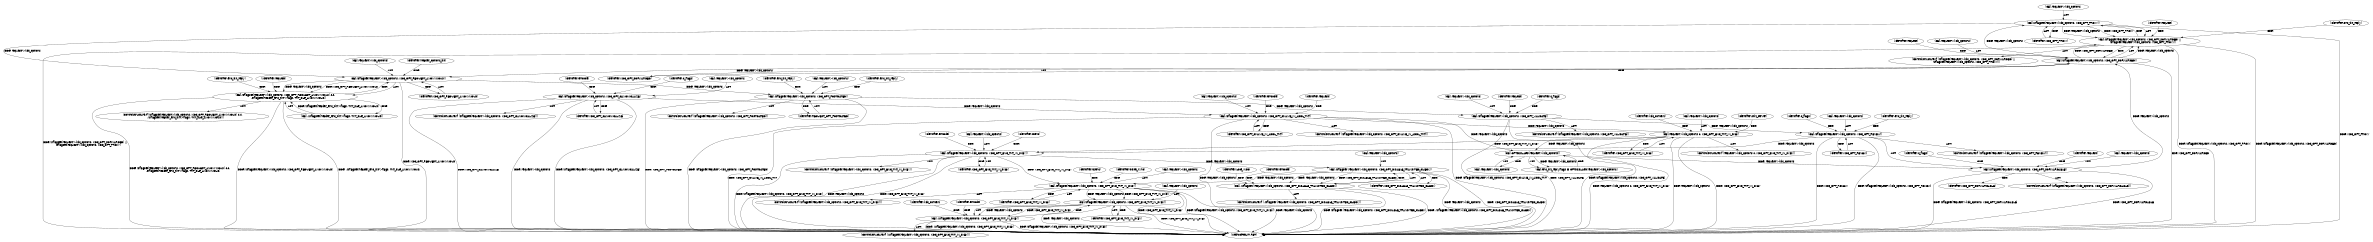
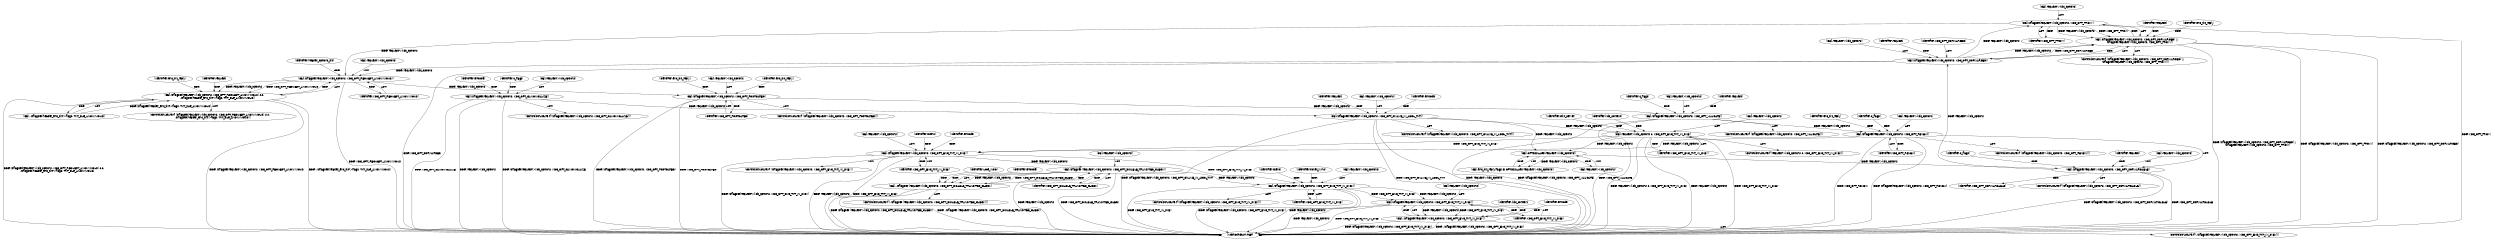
(1361, 70) -> none
(600, 116) -> none
(824, 116) -> (726, 116)
(1255, 134) -> none
